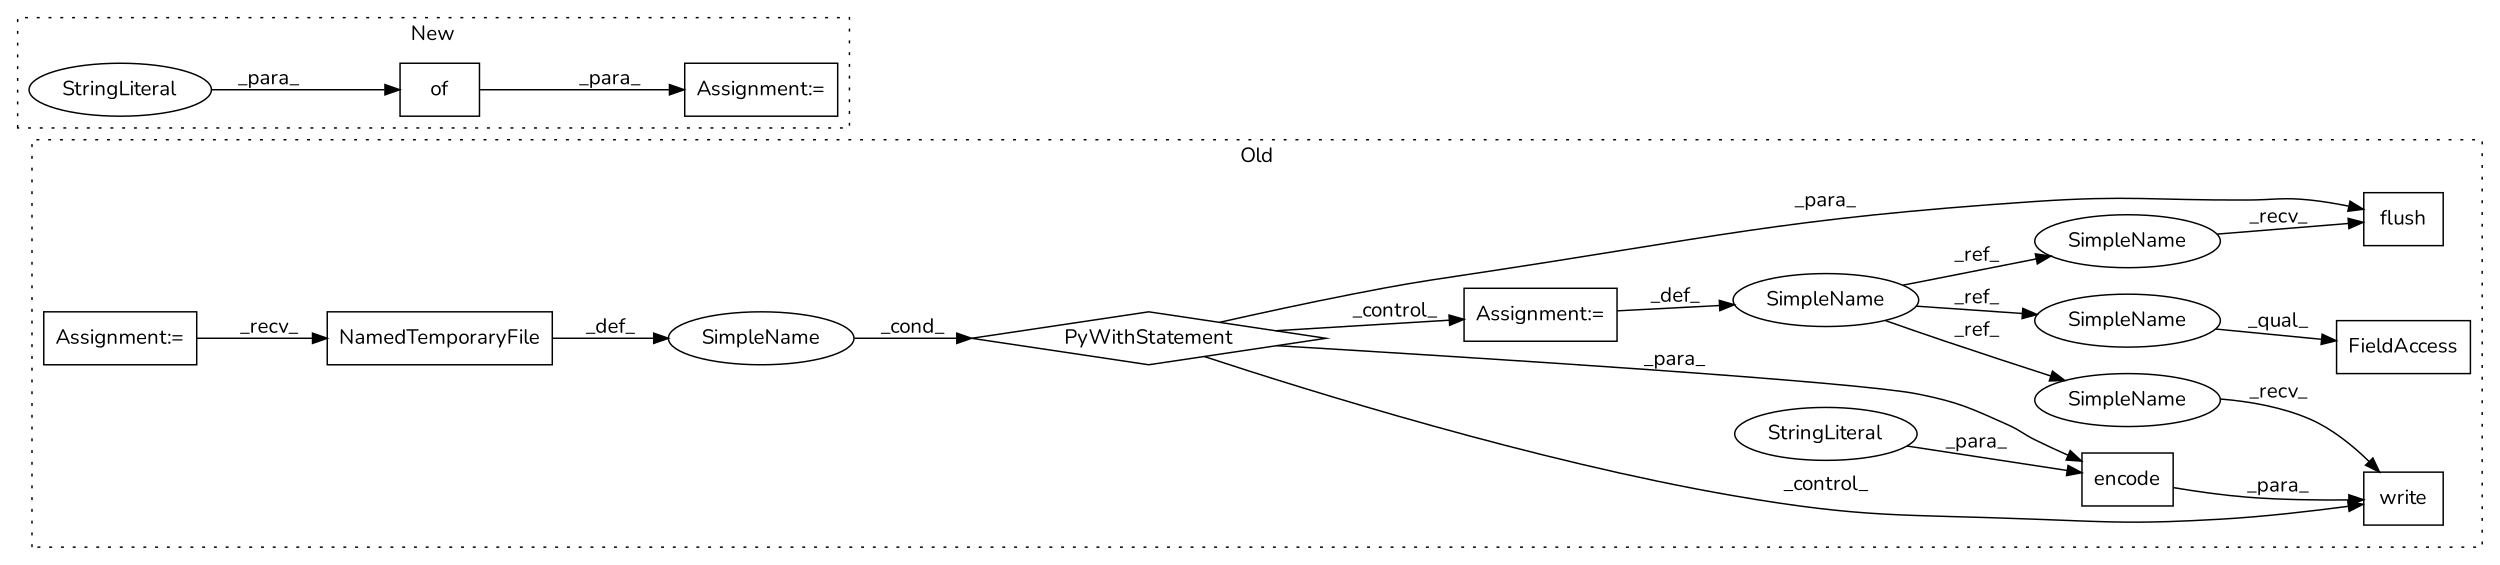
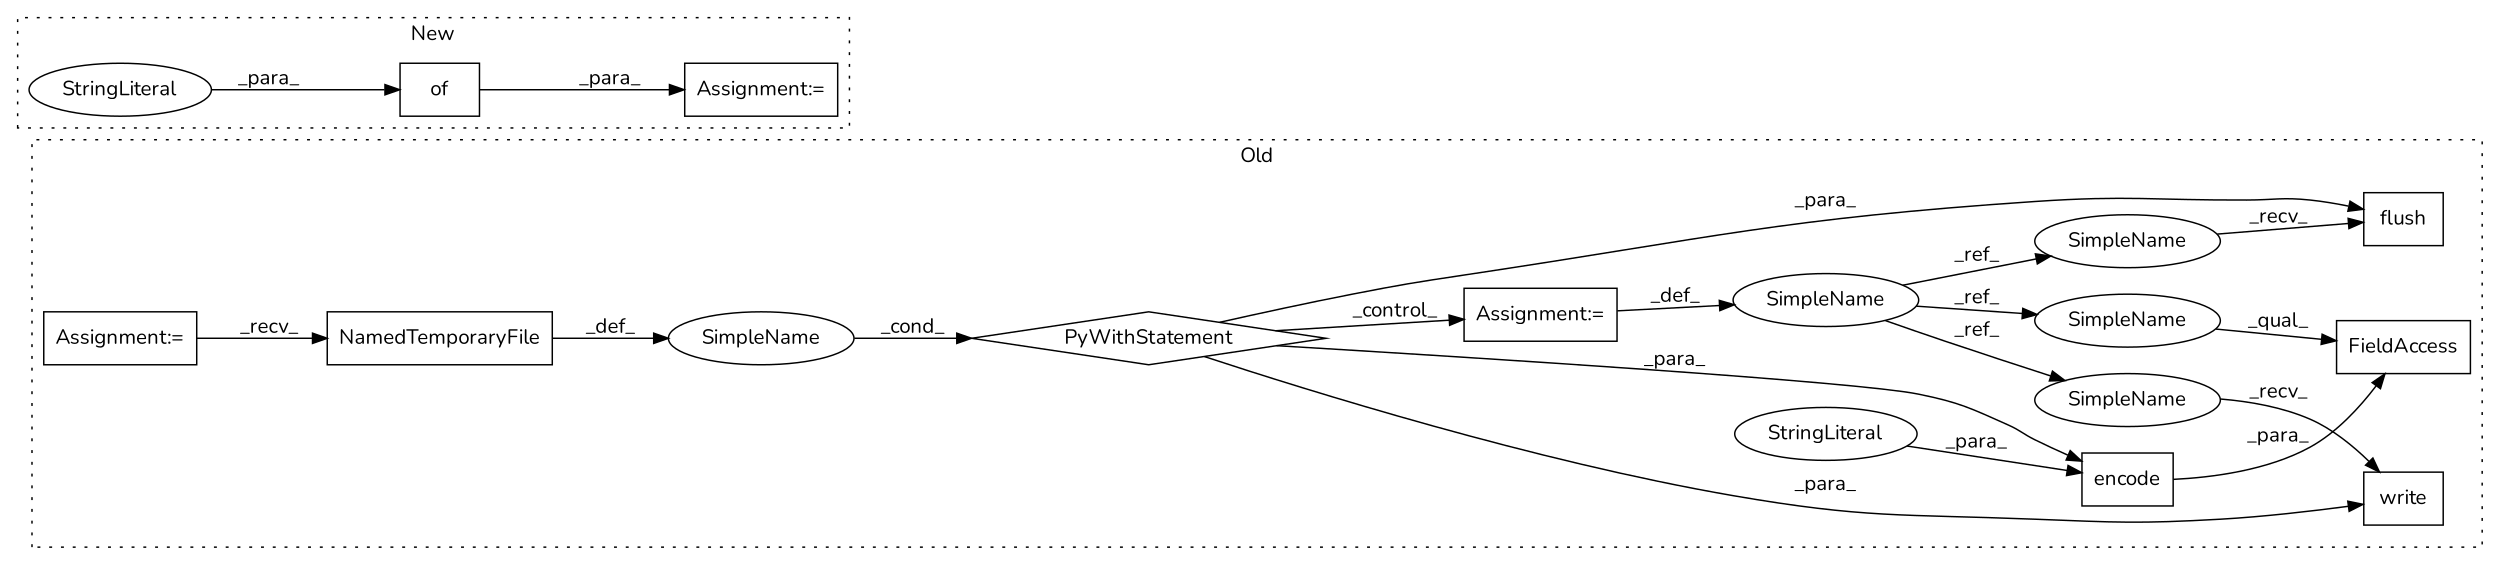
(1826, 485) -> (1826, 485)
(2261, 498) -> (2287, 458)
